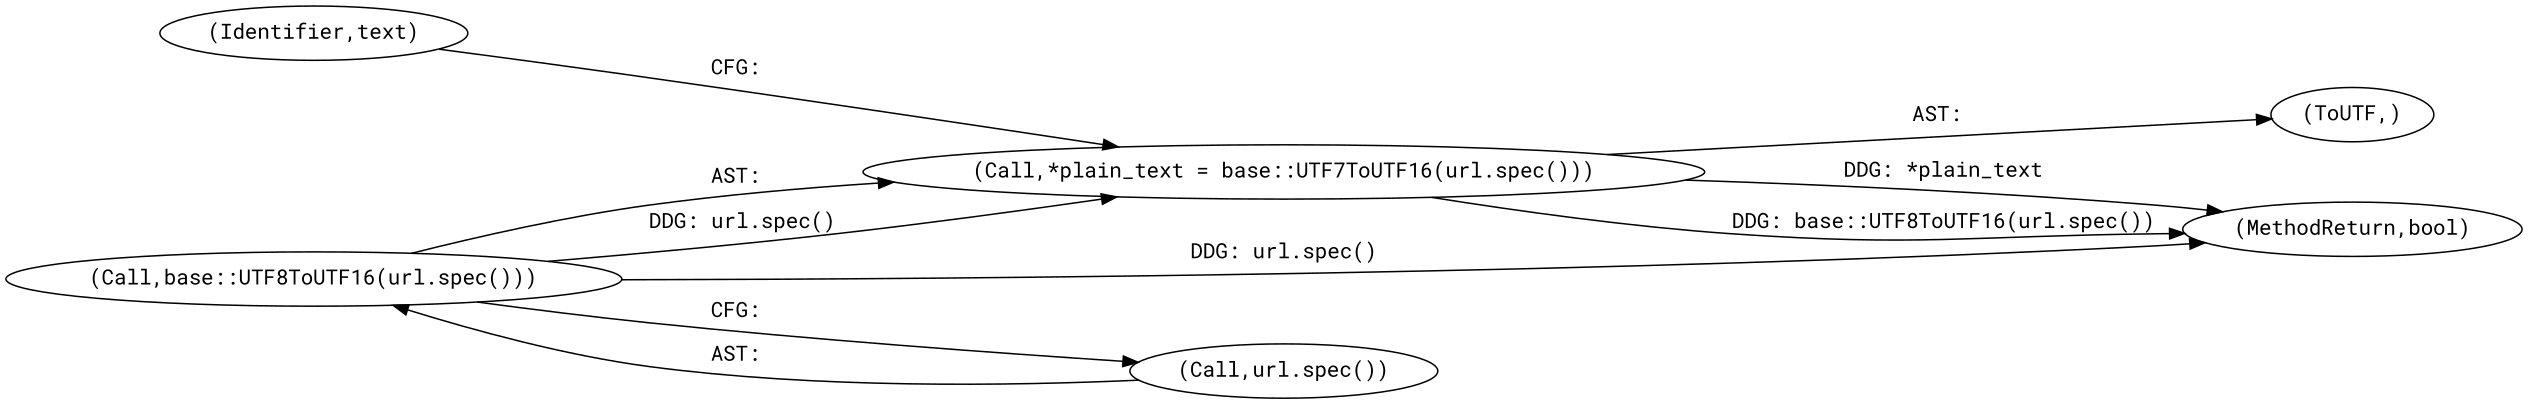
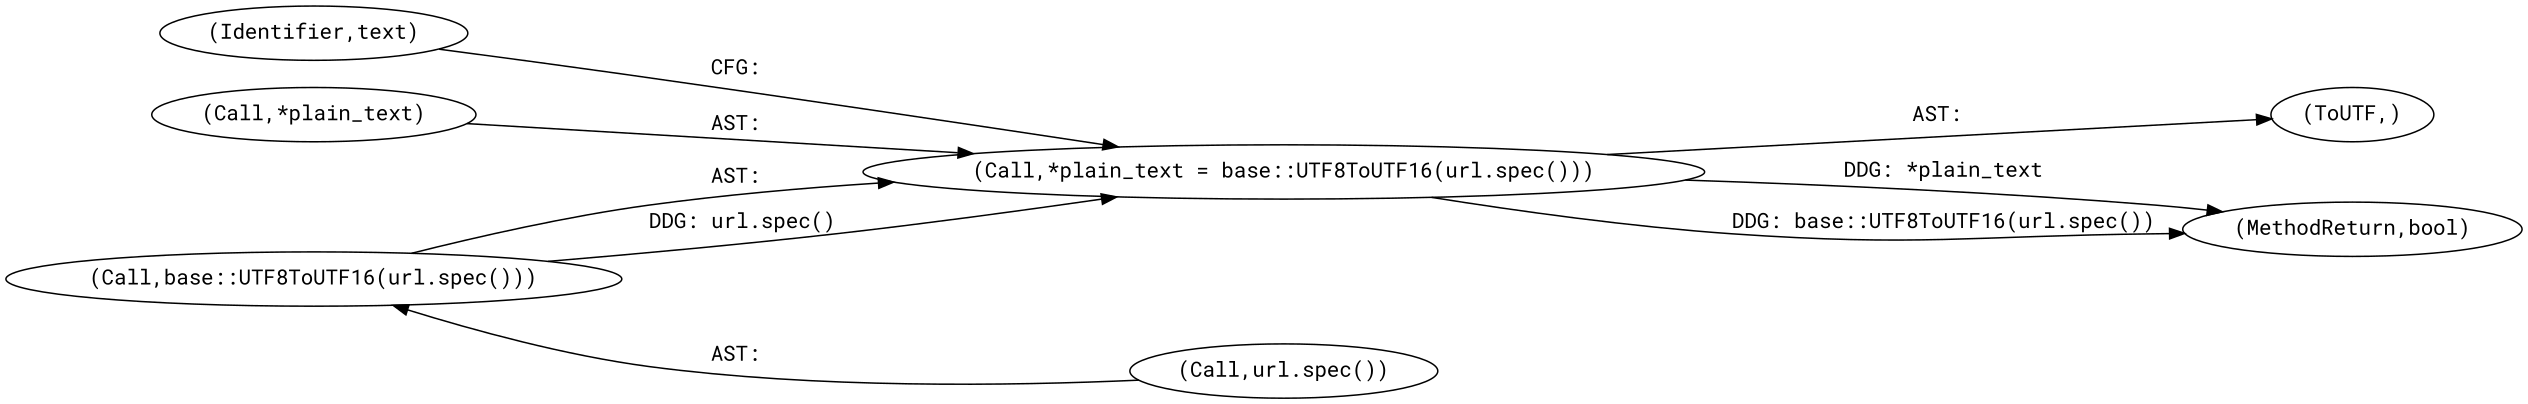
none -> (314, 115)
(1284, 172) -> (1284, 172)
(1406, 271) -> none
(799, 337) -> none
